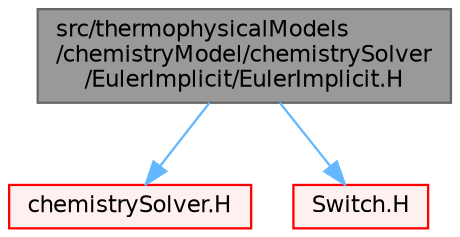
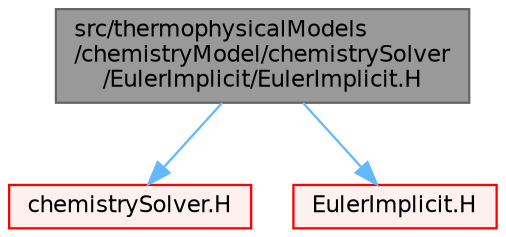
(361, 207) -> (395, 207)
